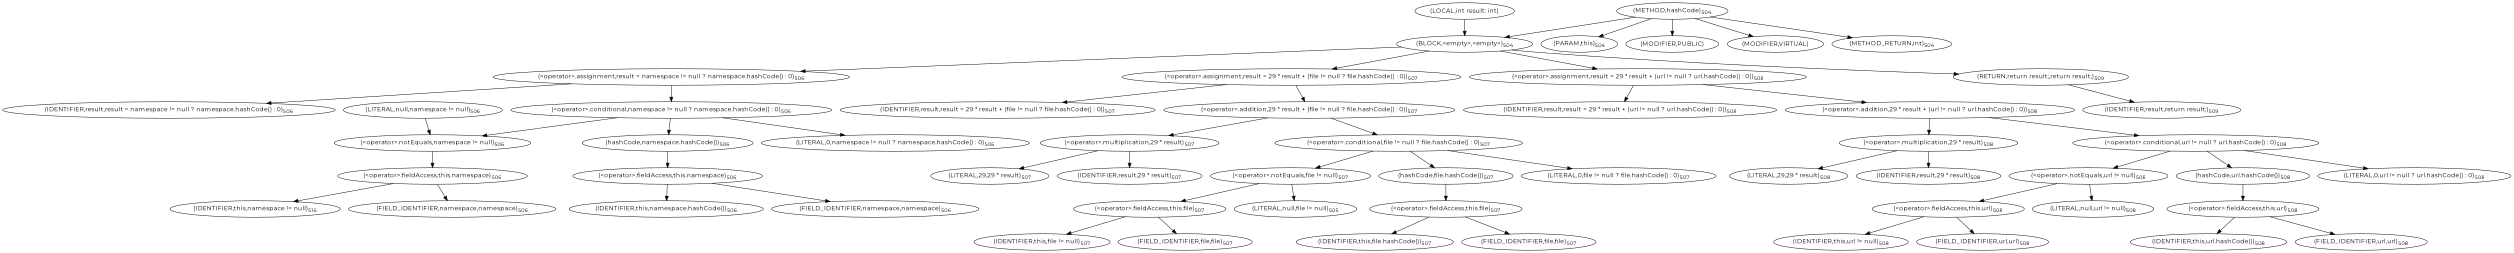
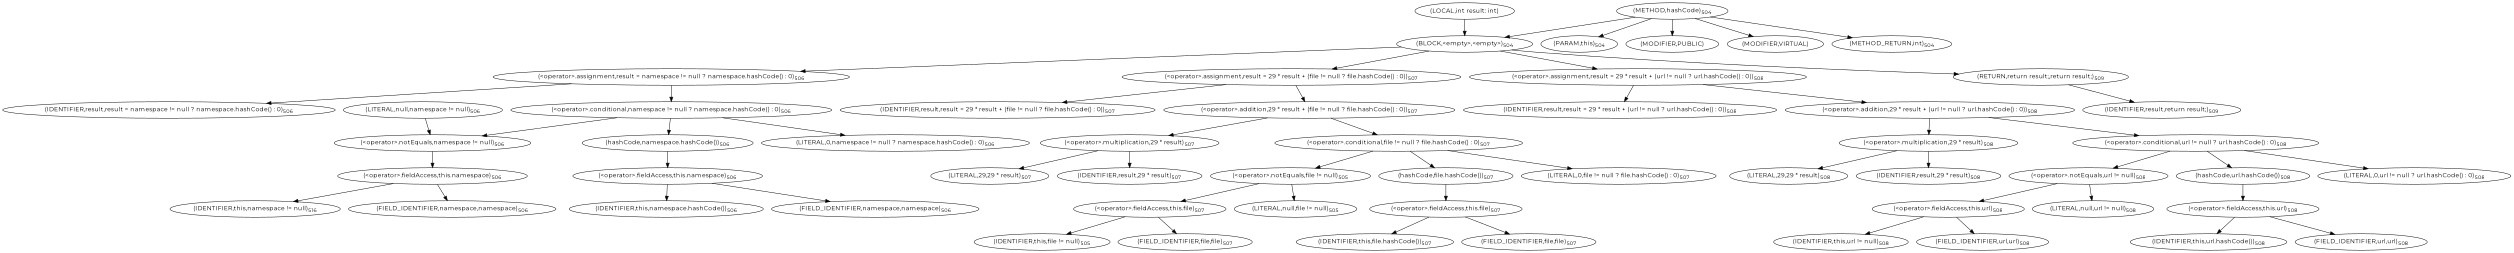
(1343, 175) -> (1343, 175)
(1086, 241) -> (1086, 241)
